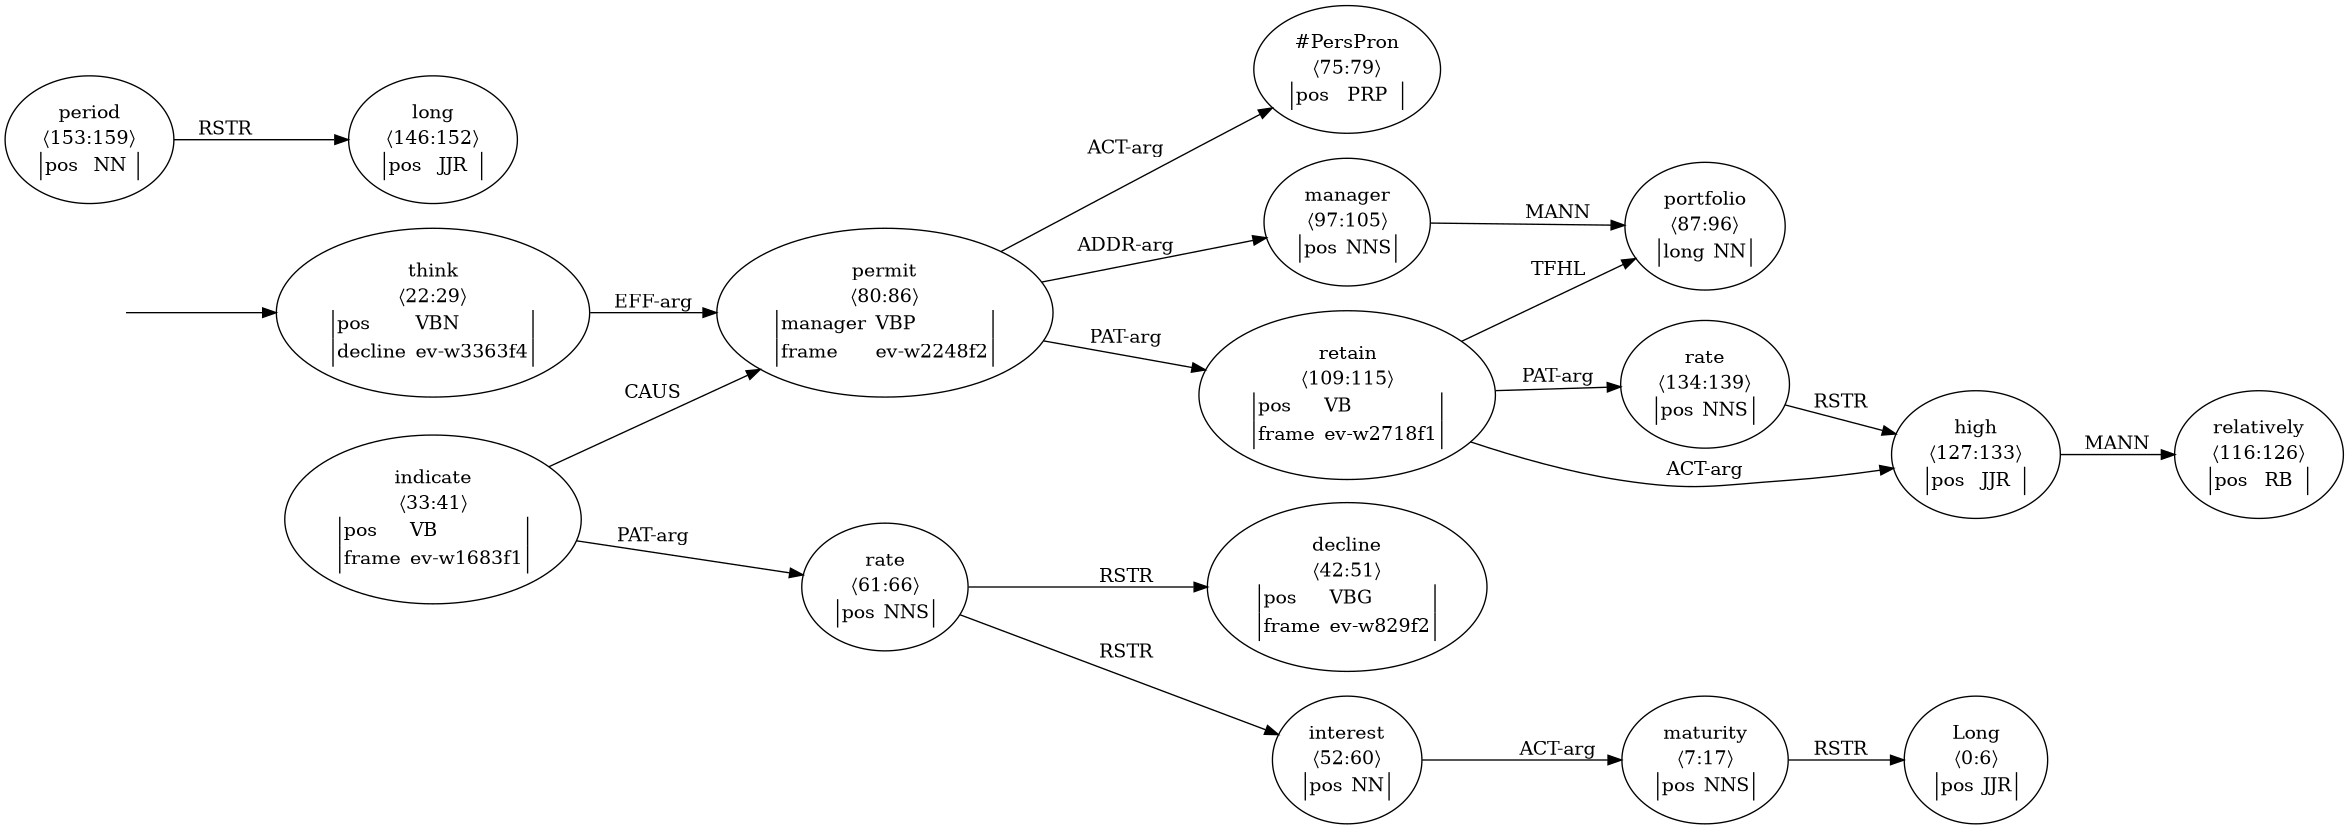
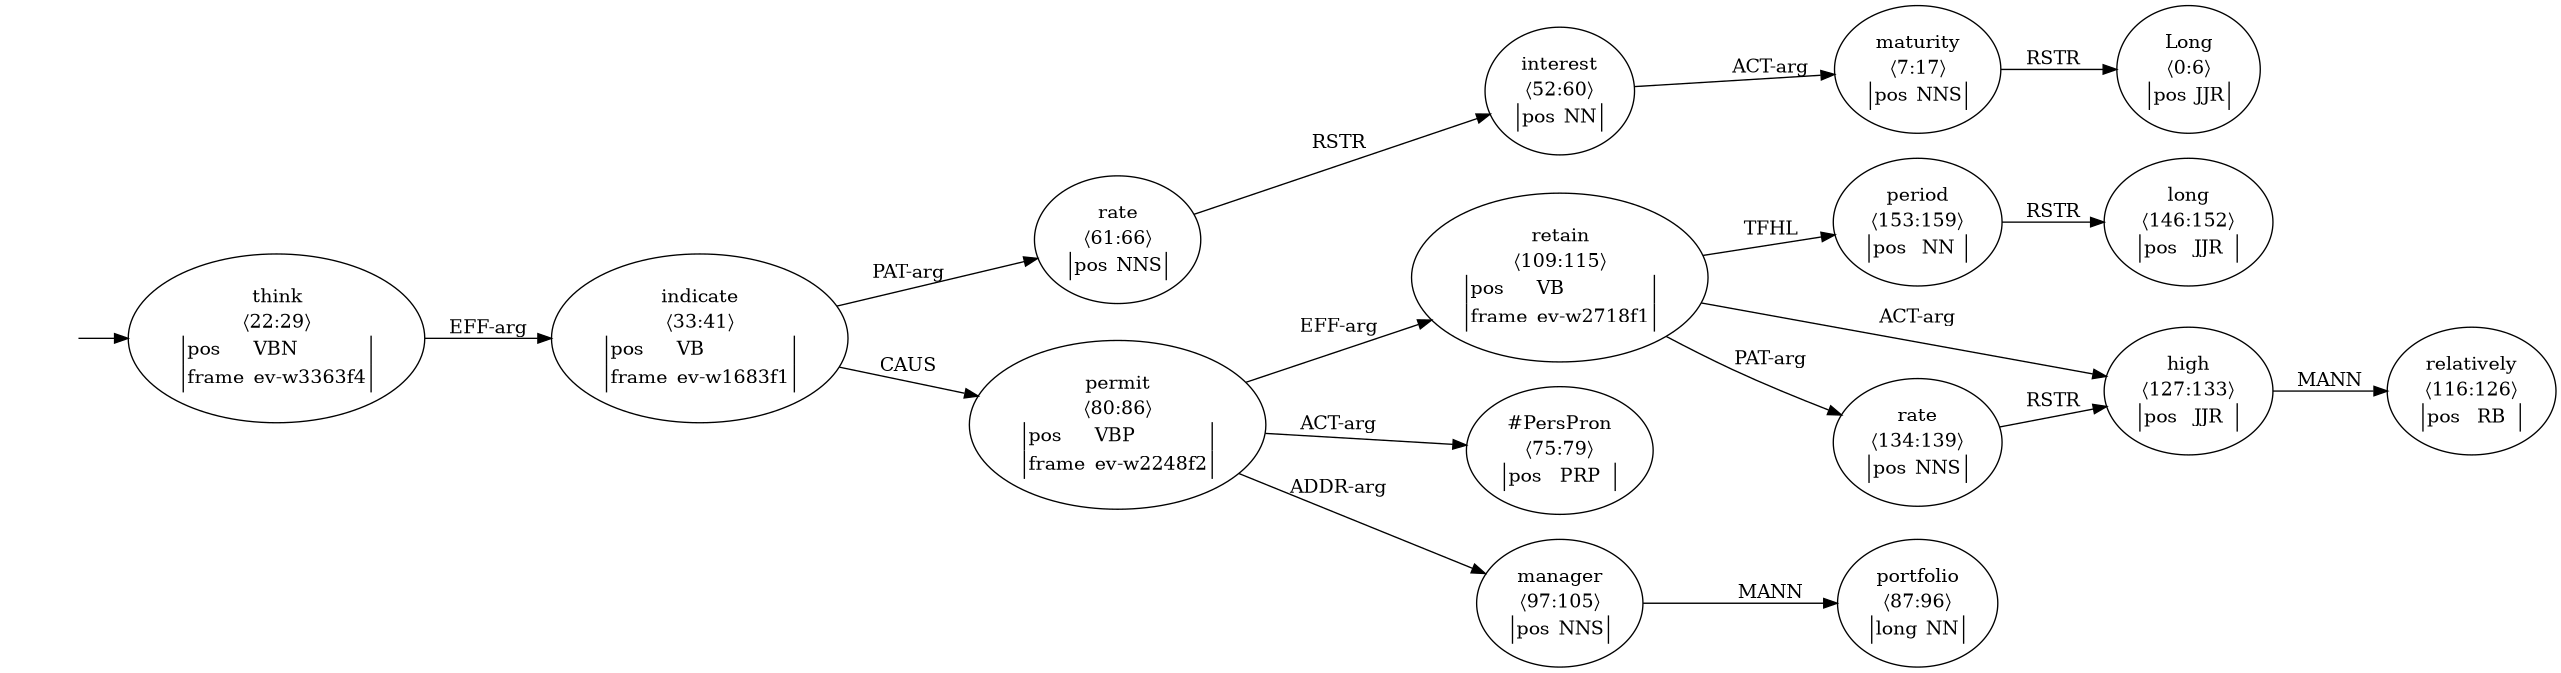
(1542, 303) -> (1762, 246)
(647, 313) -> (481, 338)
(824, 323) -> (1045, 436)
(1126, 338) -> (1339, 327)
(372, 352) -> (216, 378)
(1347, 587) -> none
